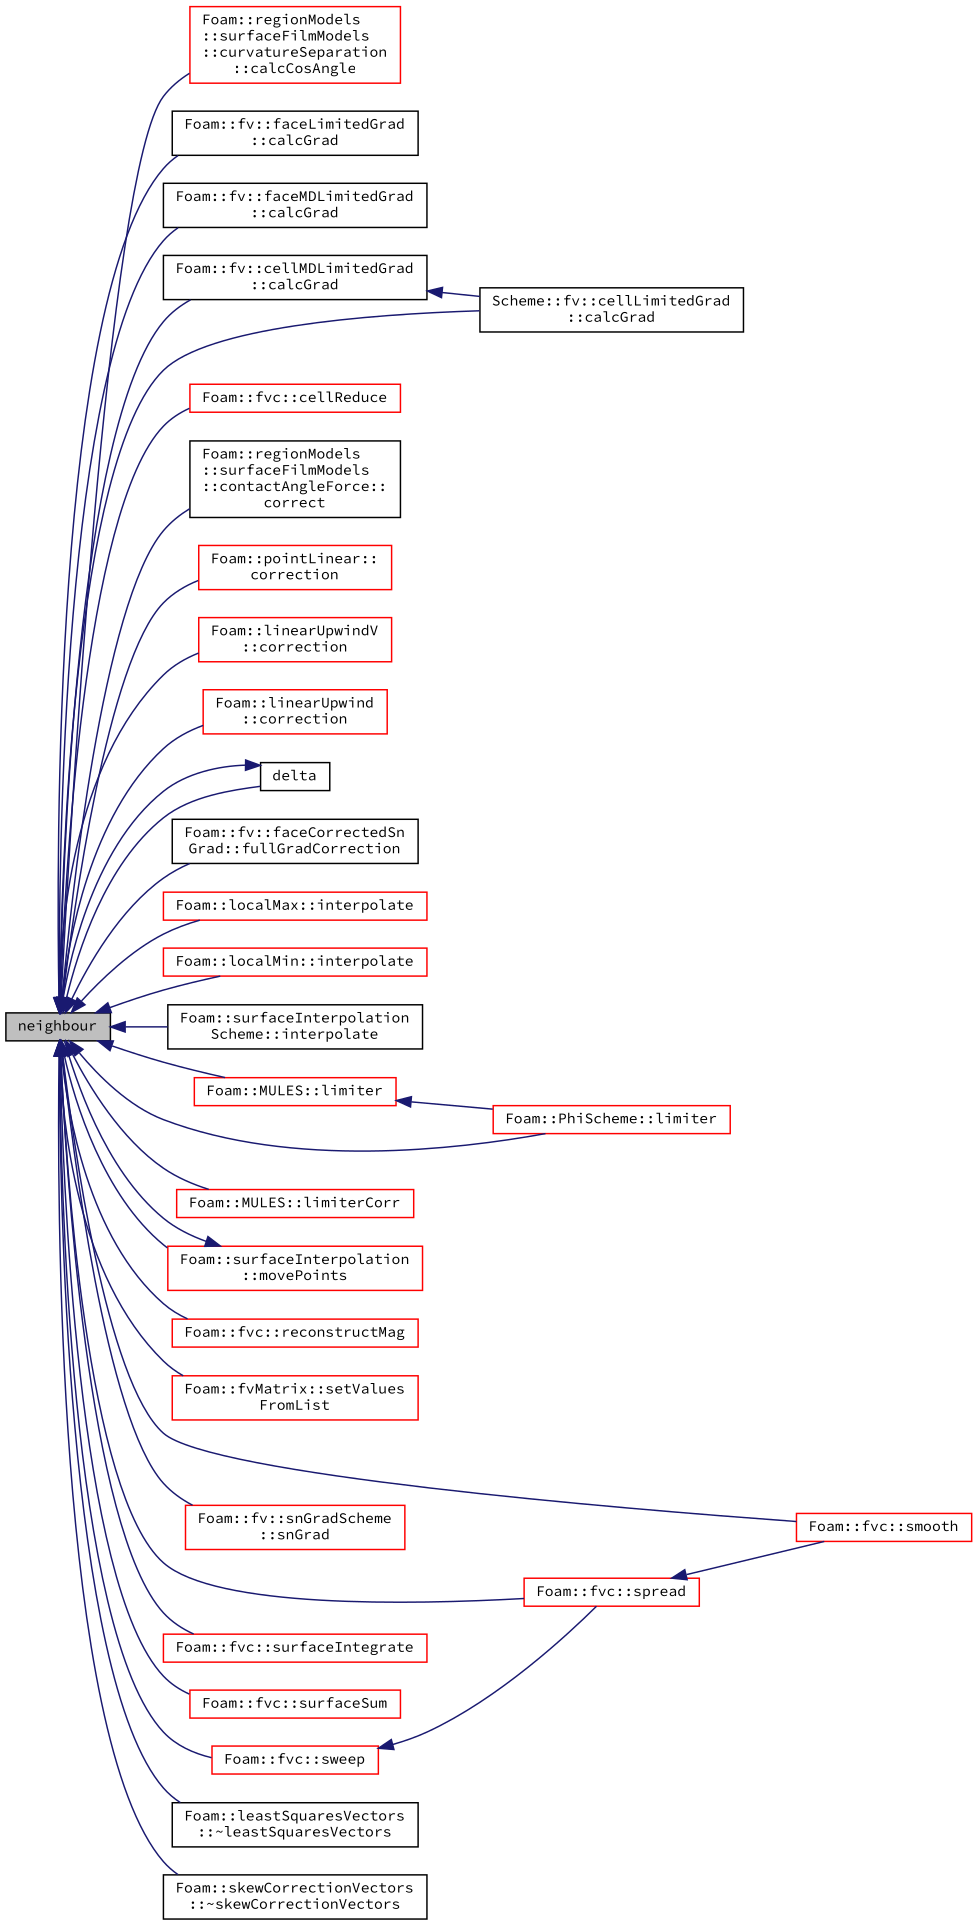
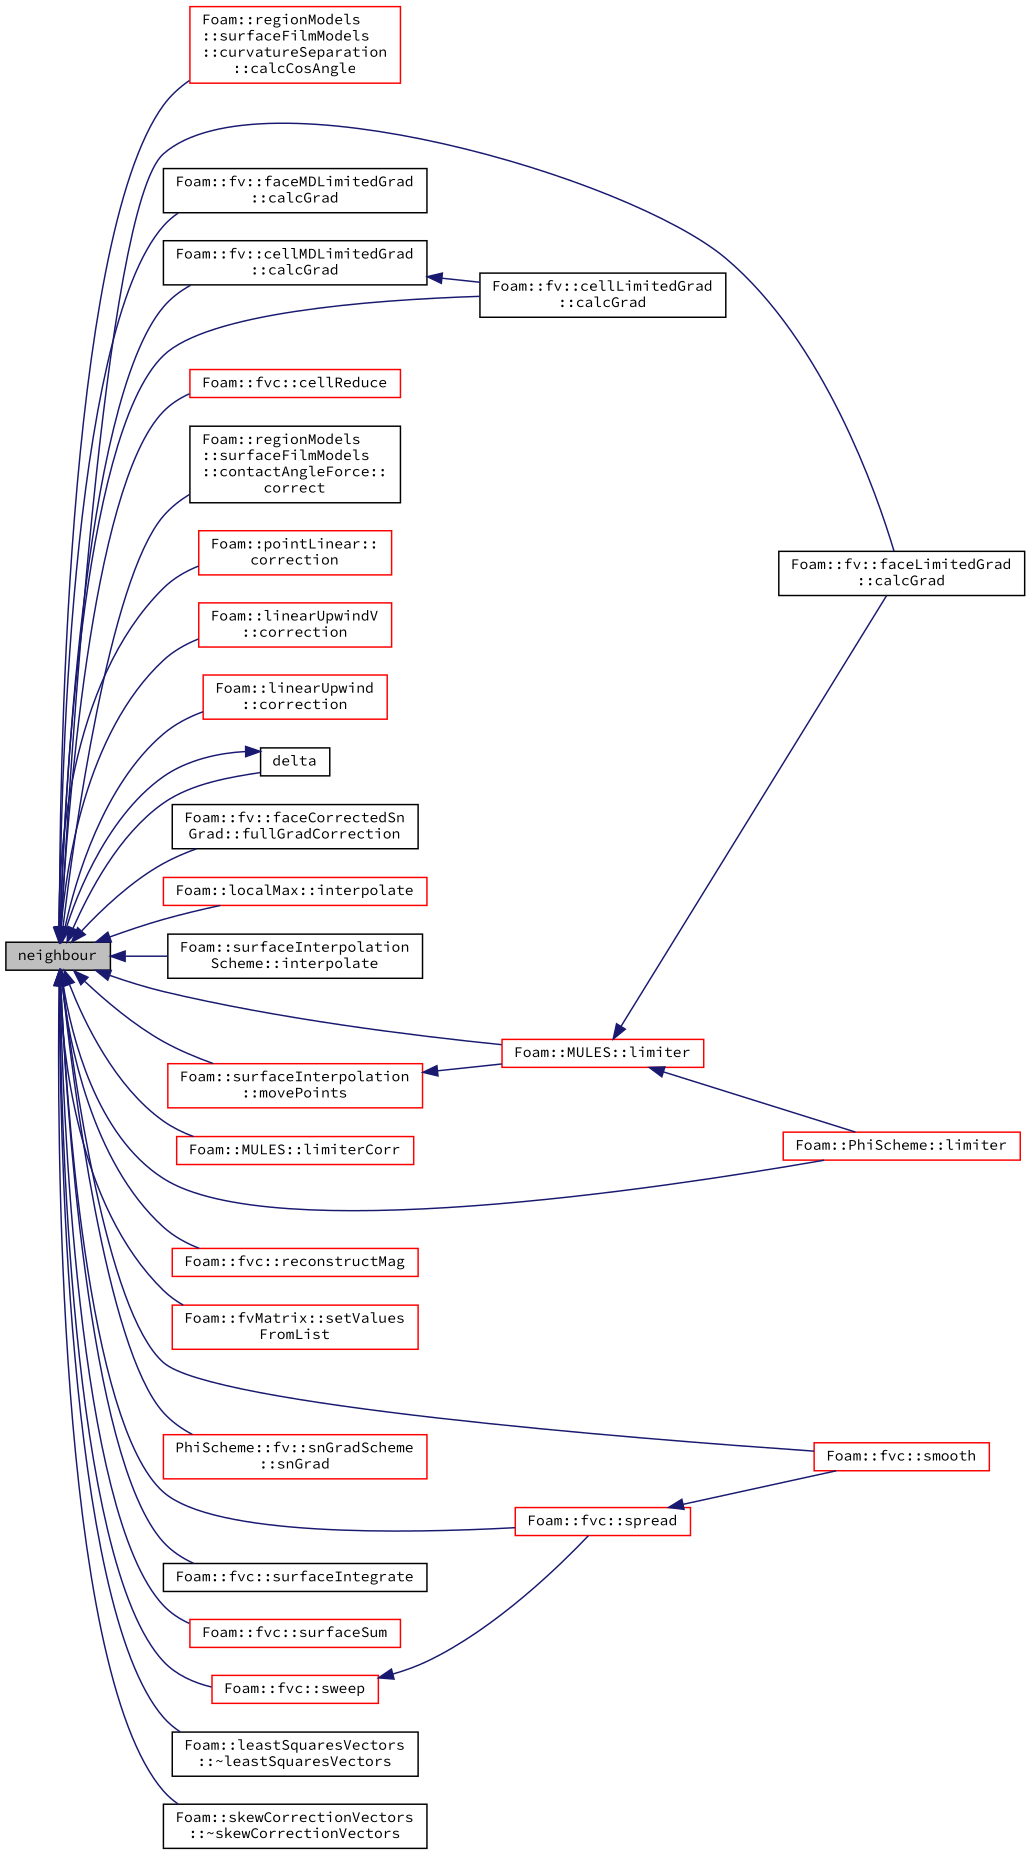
(612, 310) -> (603, 295)
none -> (754, 811)
(295, 962) -> none
(114, 1158) -> (470, 1067)
(295, 1527) -> (295, 1457)
(295, 1648) -> (295, 1577)
